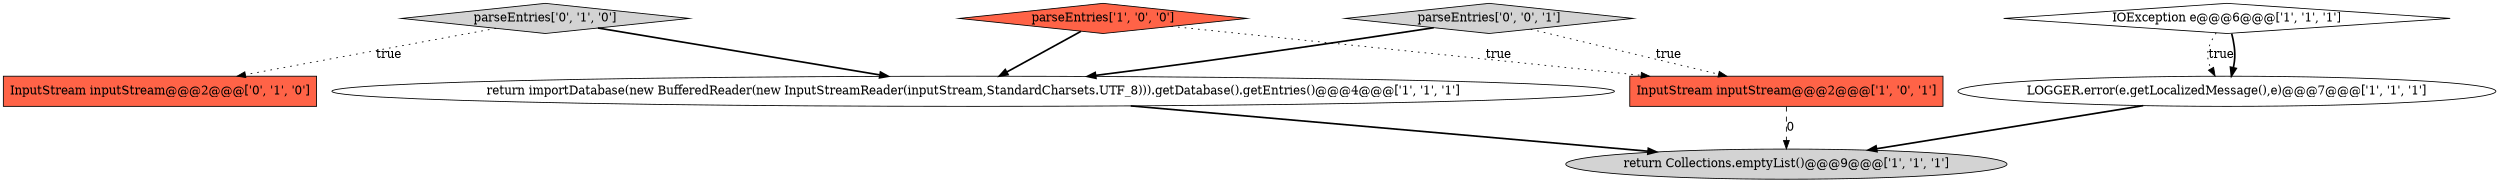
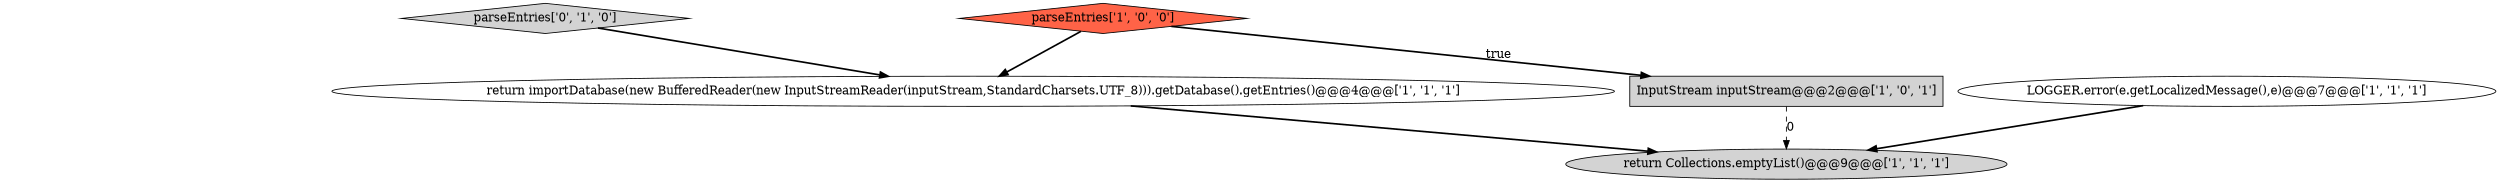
(1489, 18) -> none
(2227, 18) -> none
(1406, 51) -> (1406, 51)
(160, 91) -> none
(1786, 91) -> (1786, 91)
